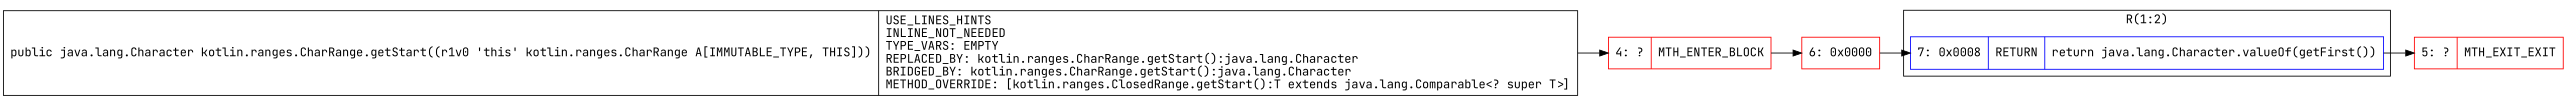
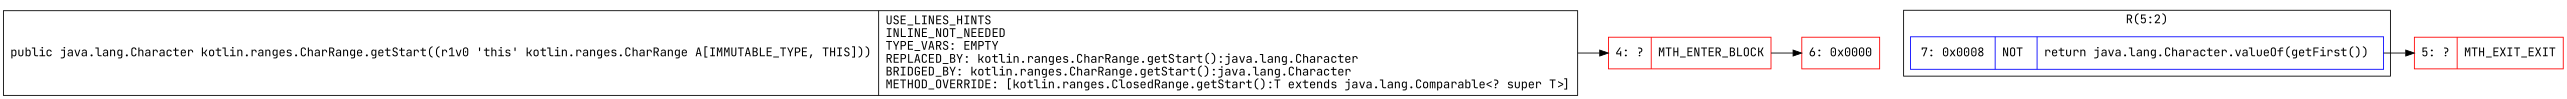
(2147, 20) -> (2147, 20)
(1891, 53) -> none
(2017, 53) -> (2013, 53)
